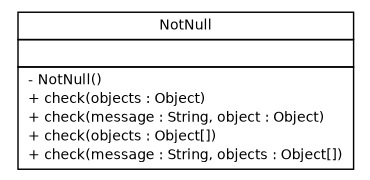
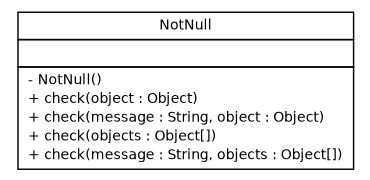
(117, 99) -> (113, 99)
